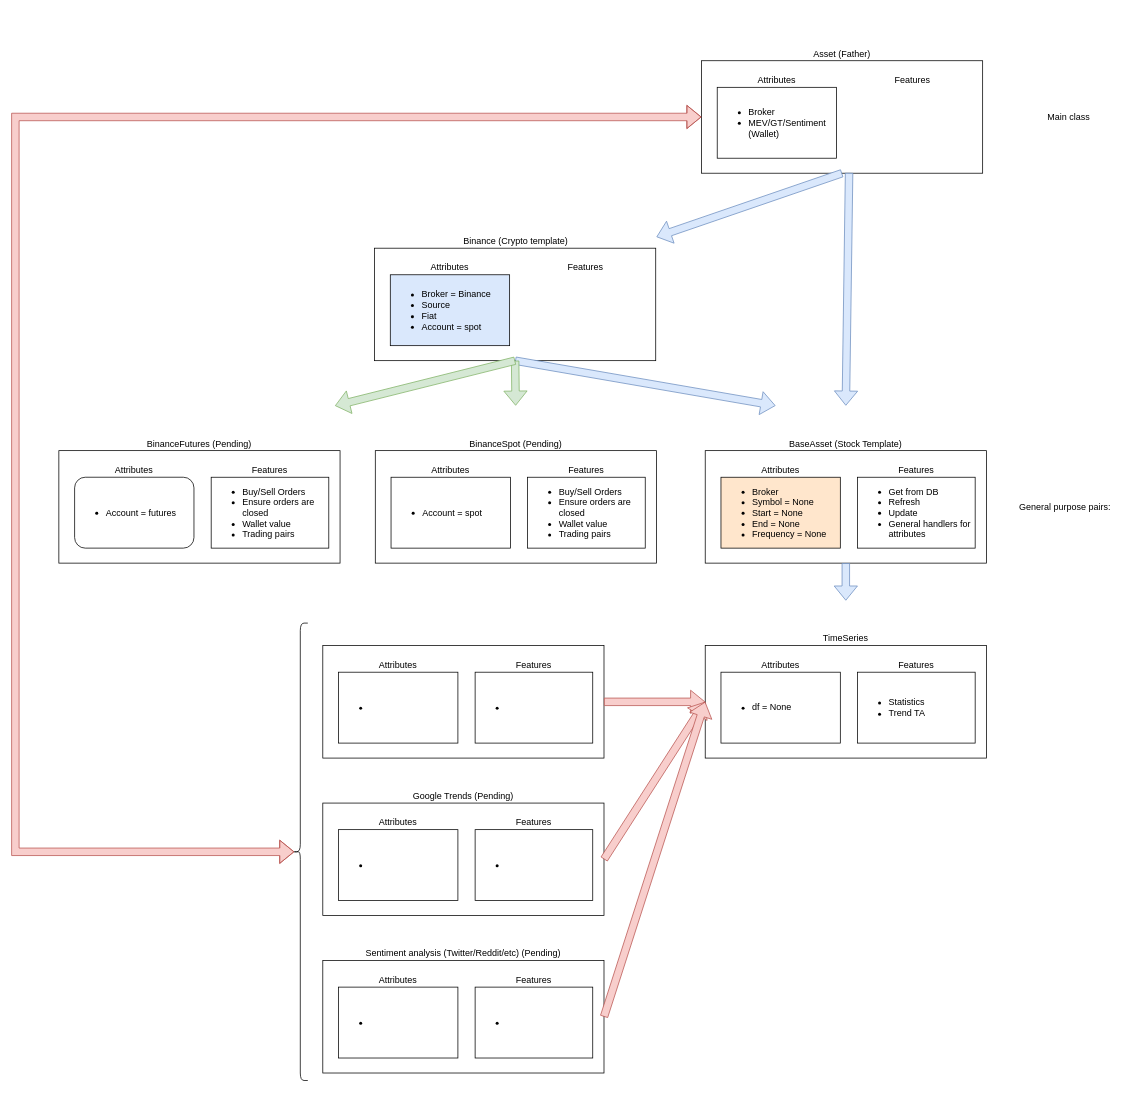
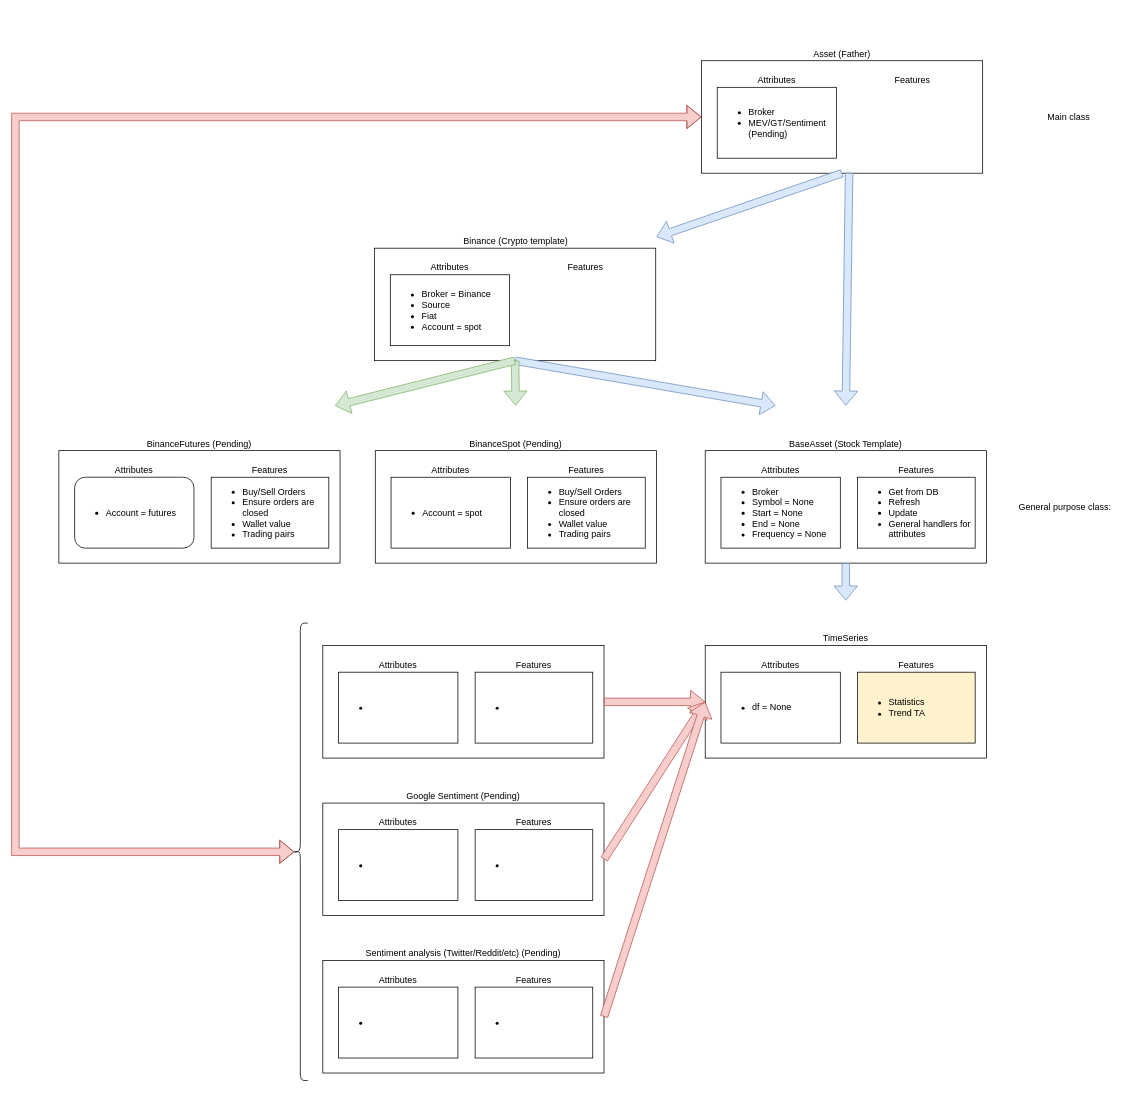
(777, 123) -> (778, 123)
(450, 310) -> (450, 310)
(1065, 507) -> (1065, 507)
(781, 512) -> (781, 512)
(917, 707) -> (917, 707)
(464, 795) -> (464, 795)
